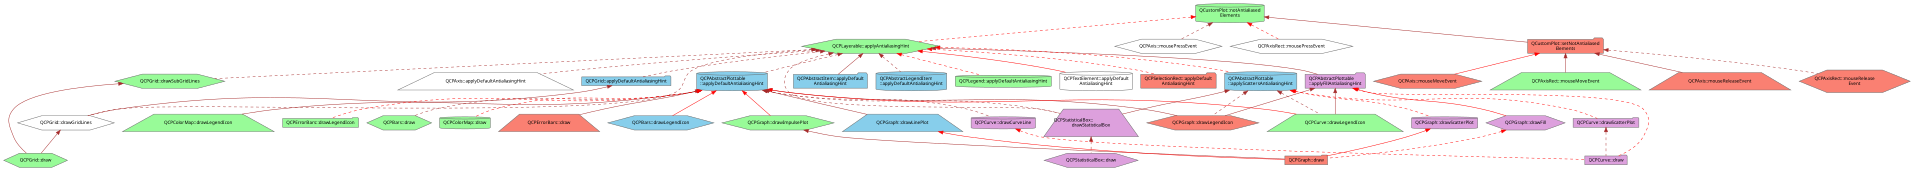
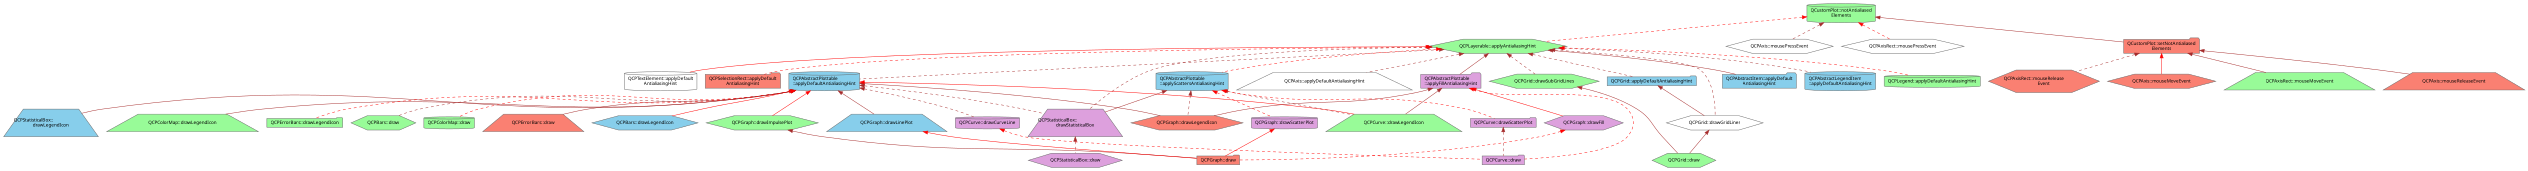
none -> (51, 123)
